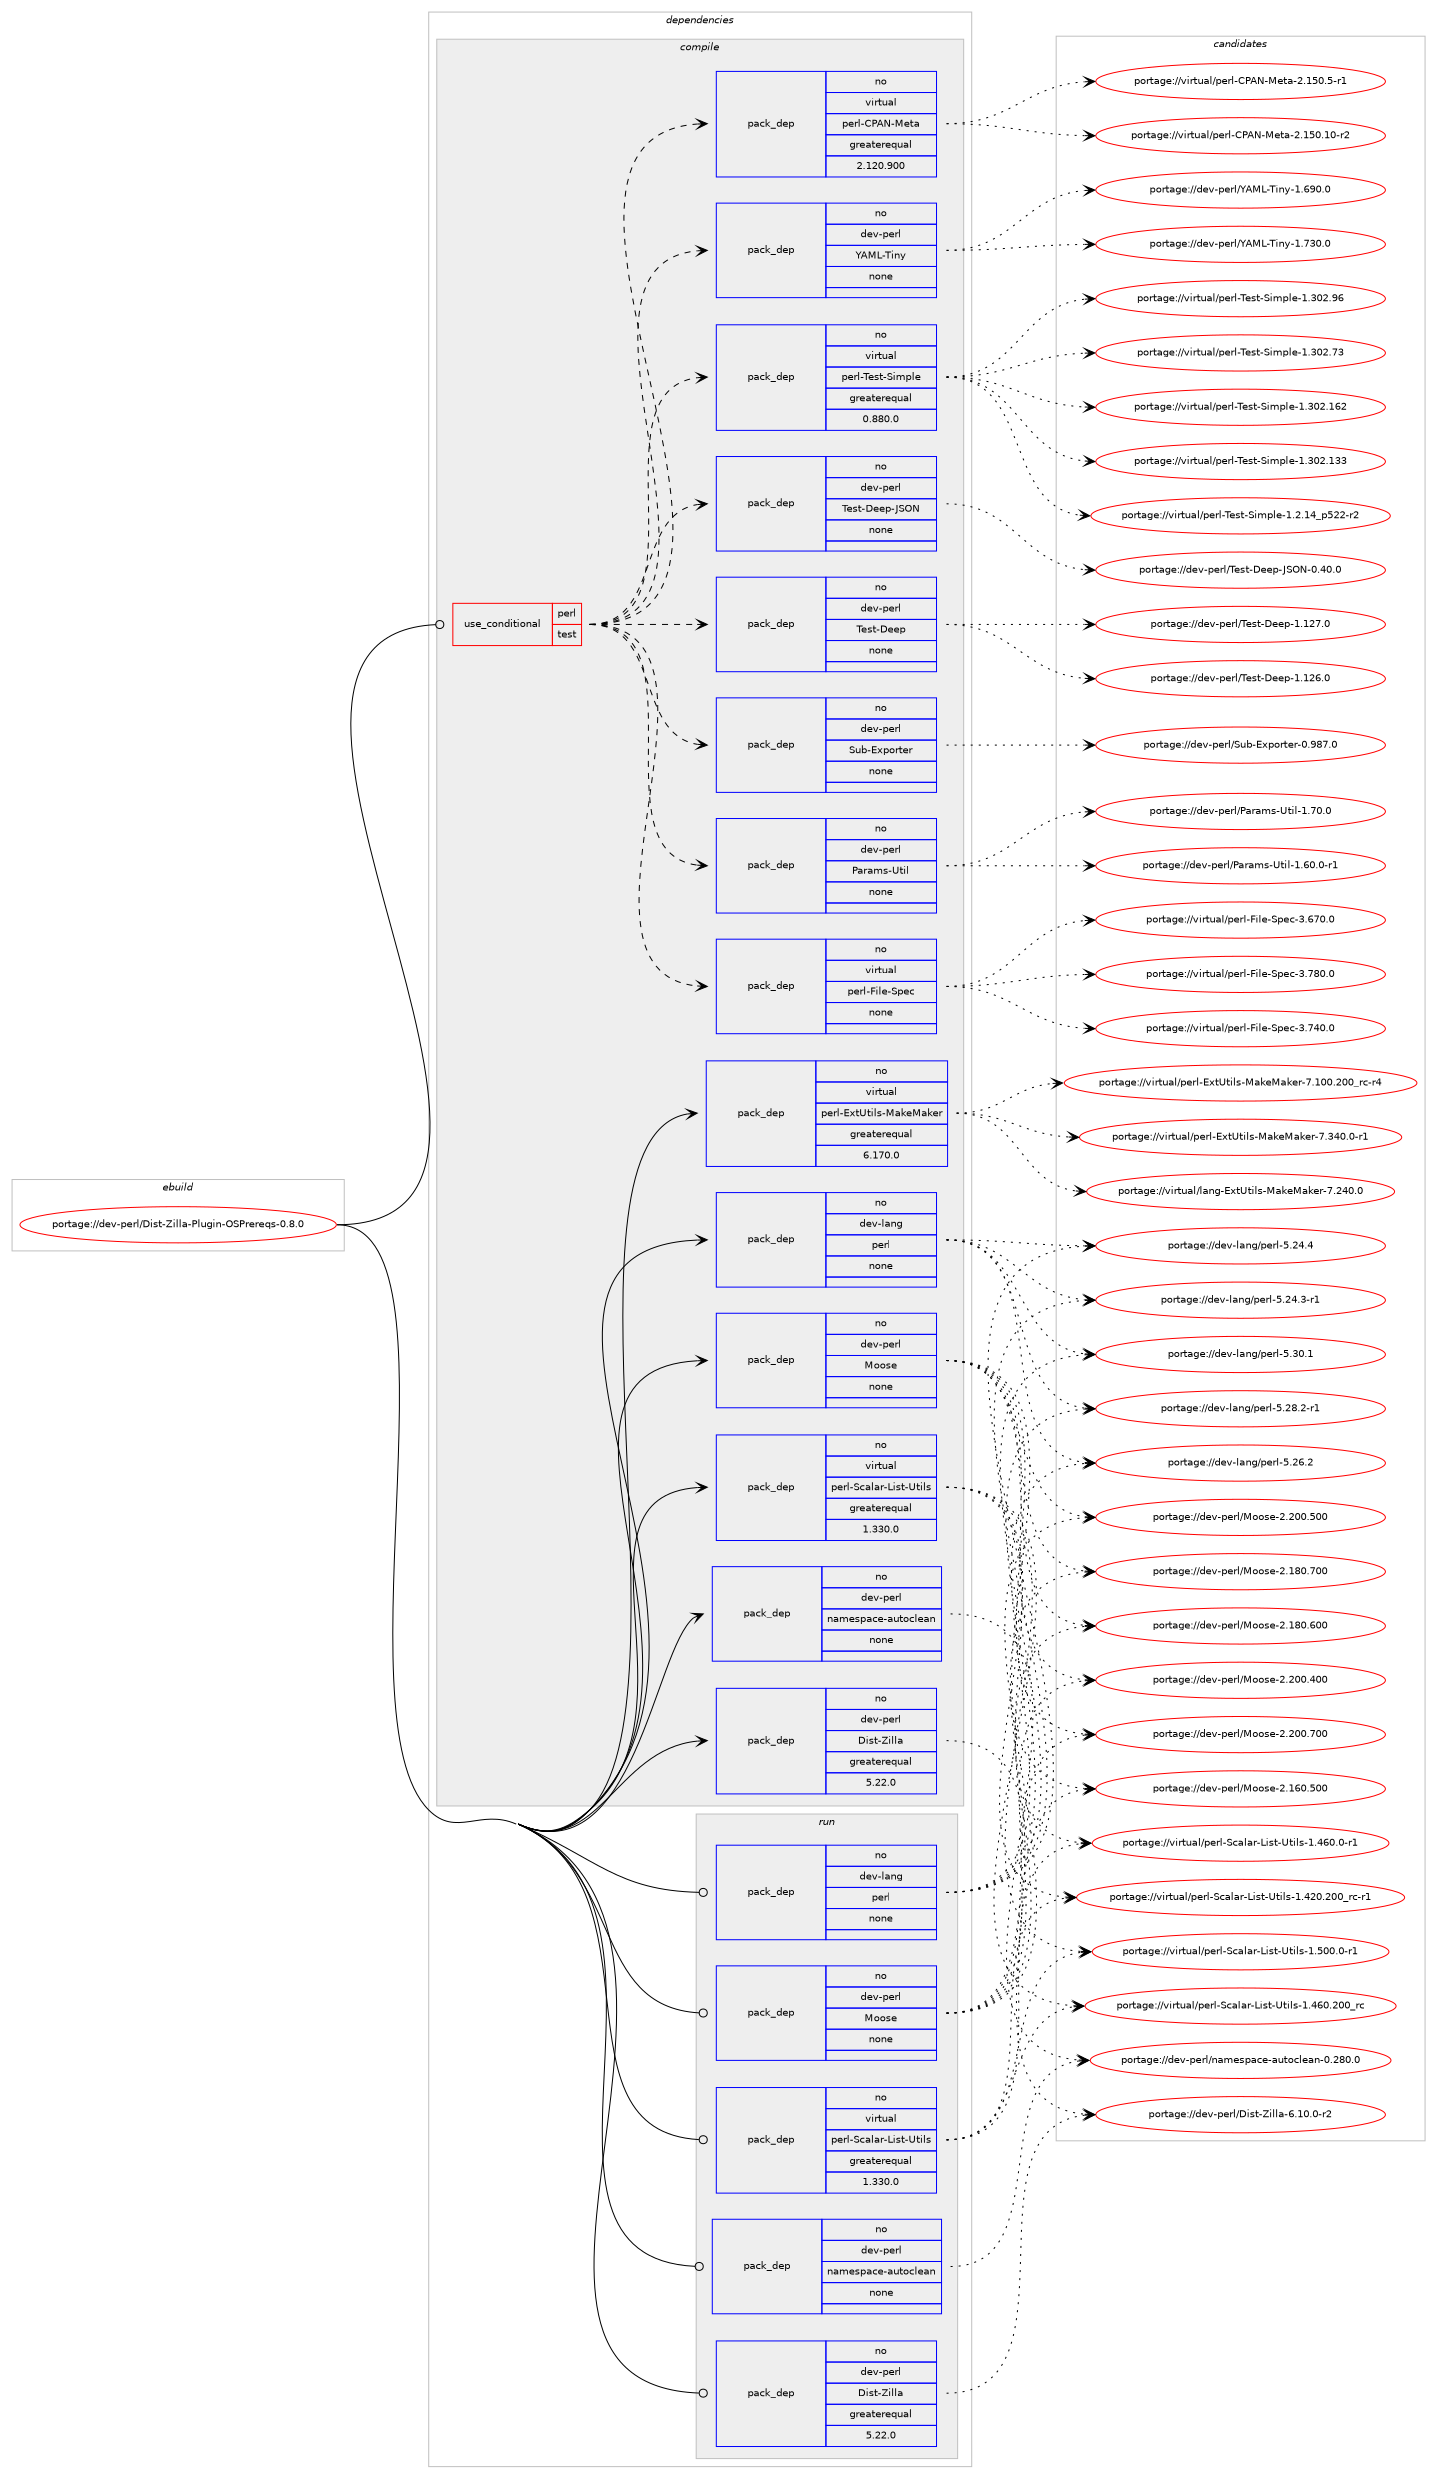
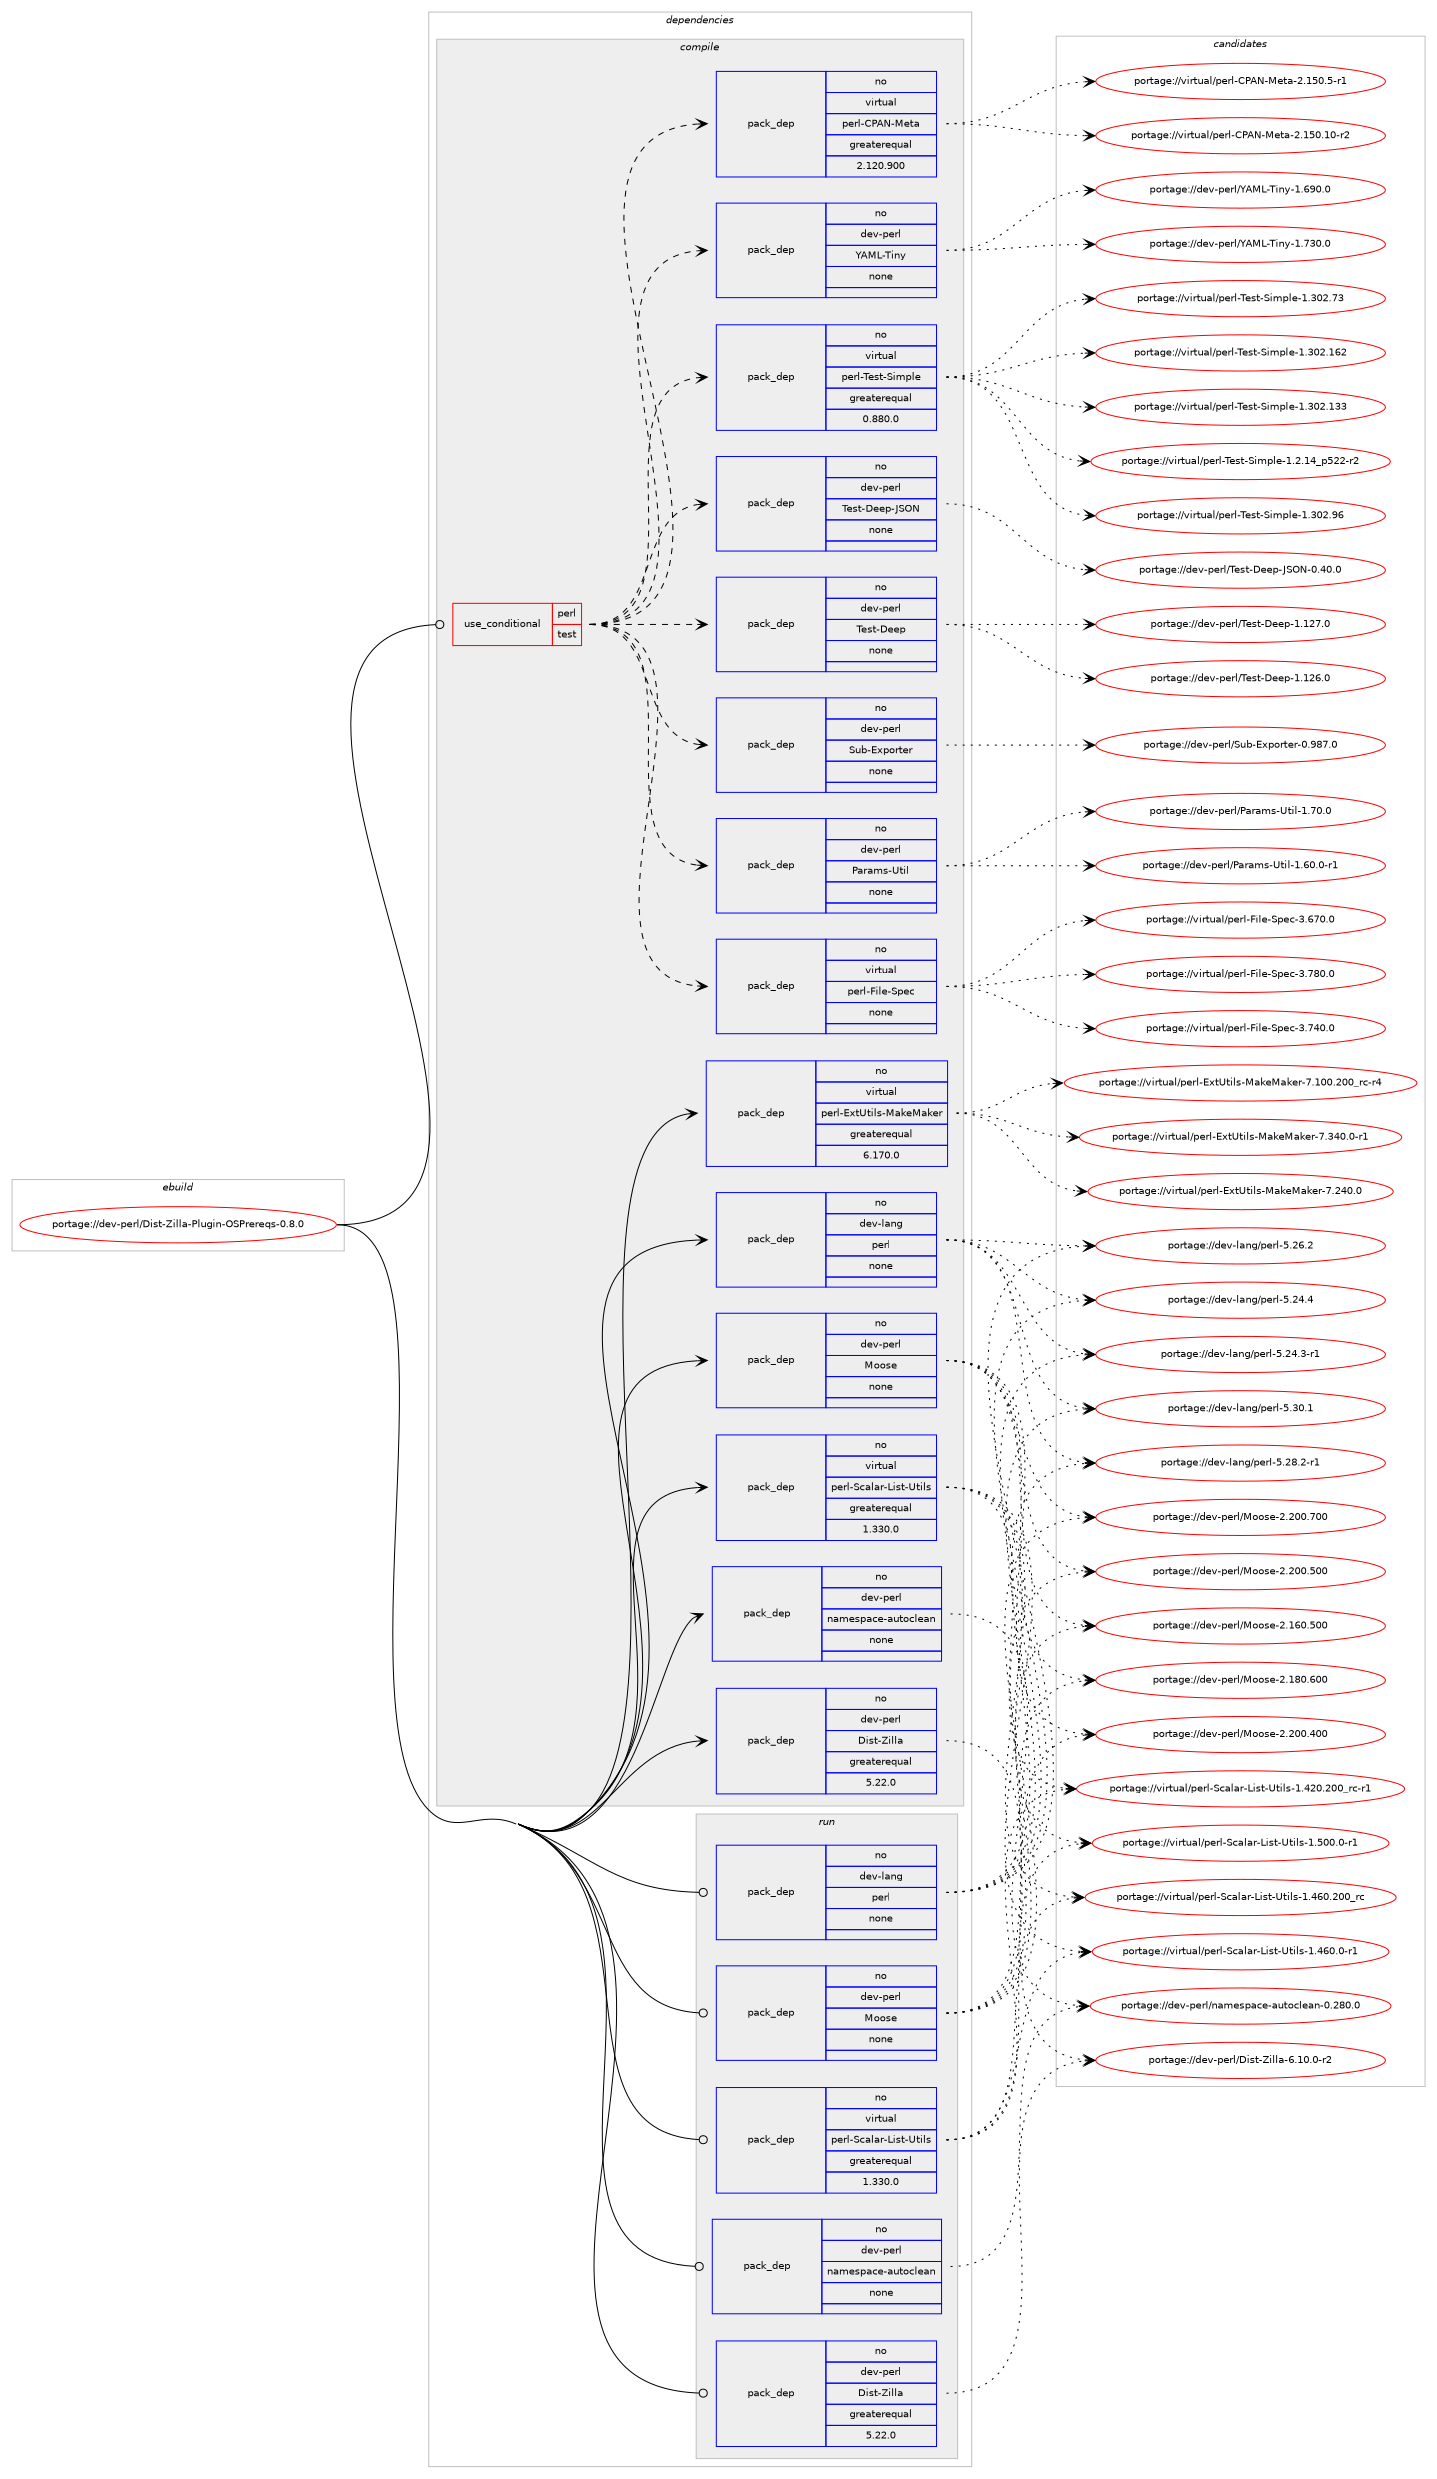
(1241, 1192) -> (1241, 1192)
(1241, 1572) -> none
